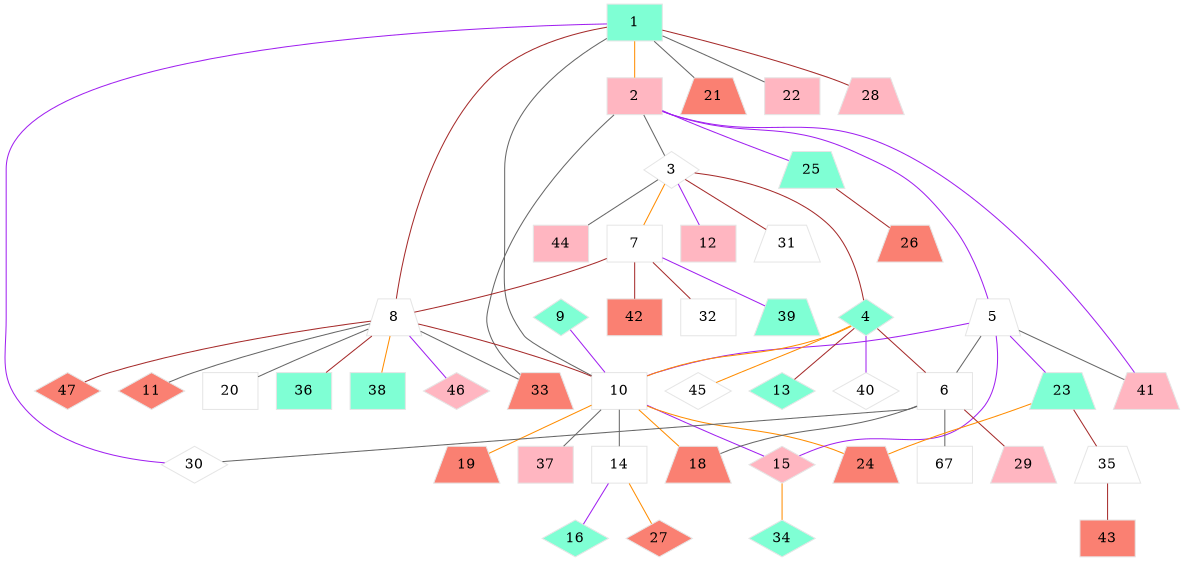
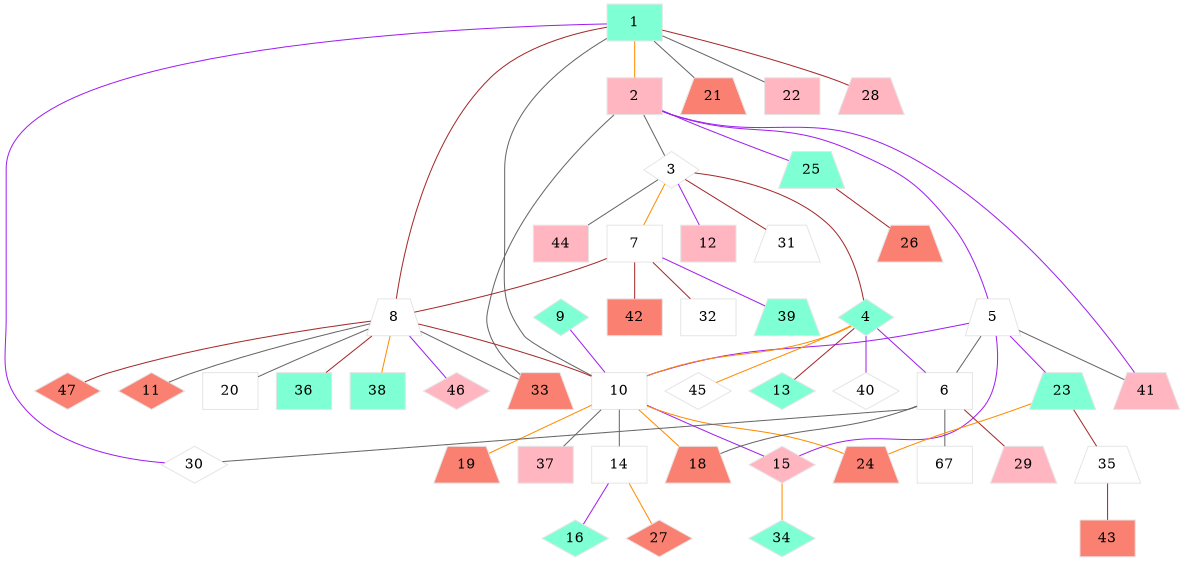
(901, 351) -> (901, 351)
